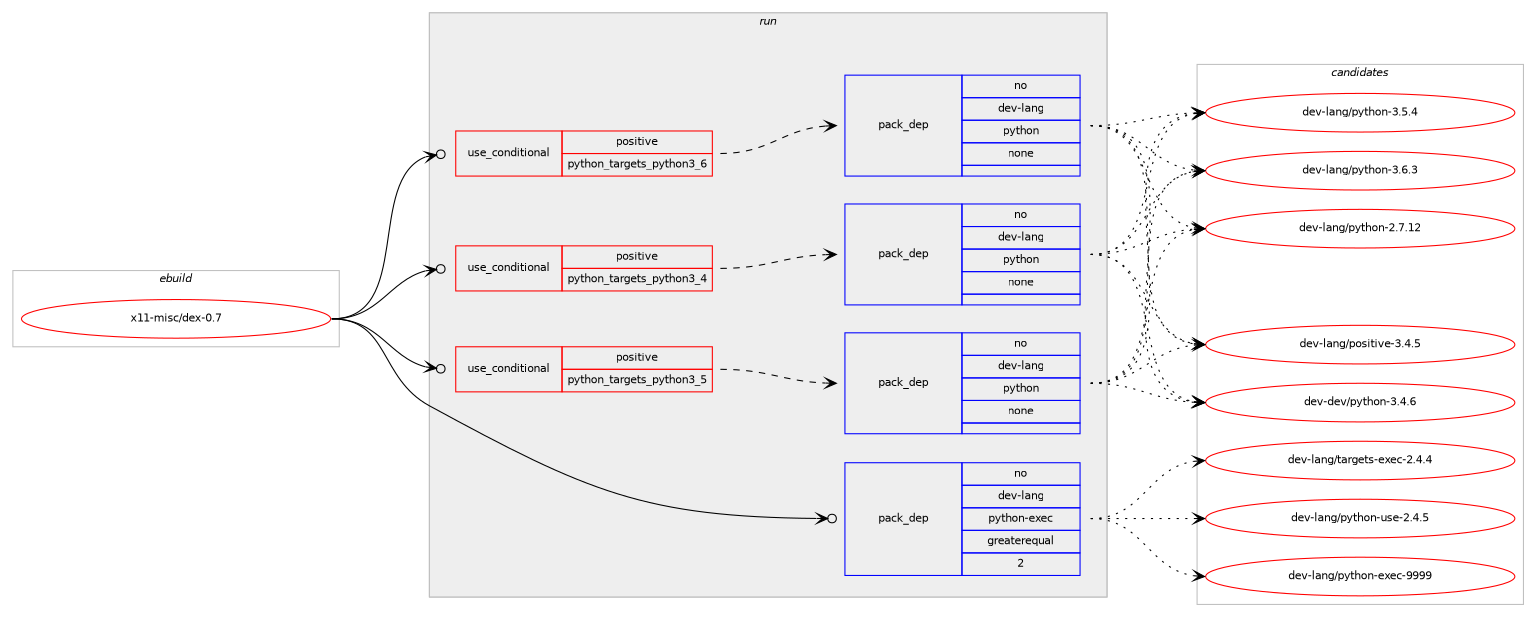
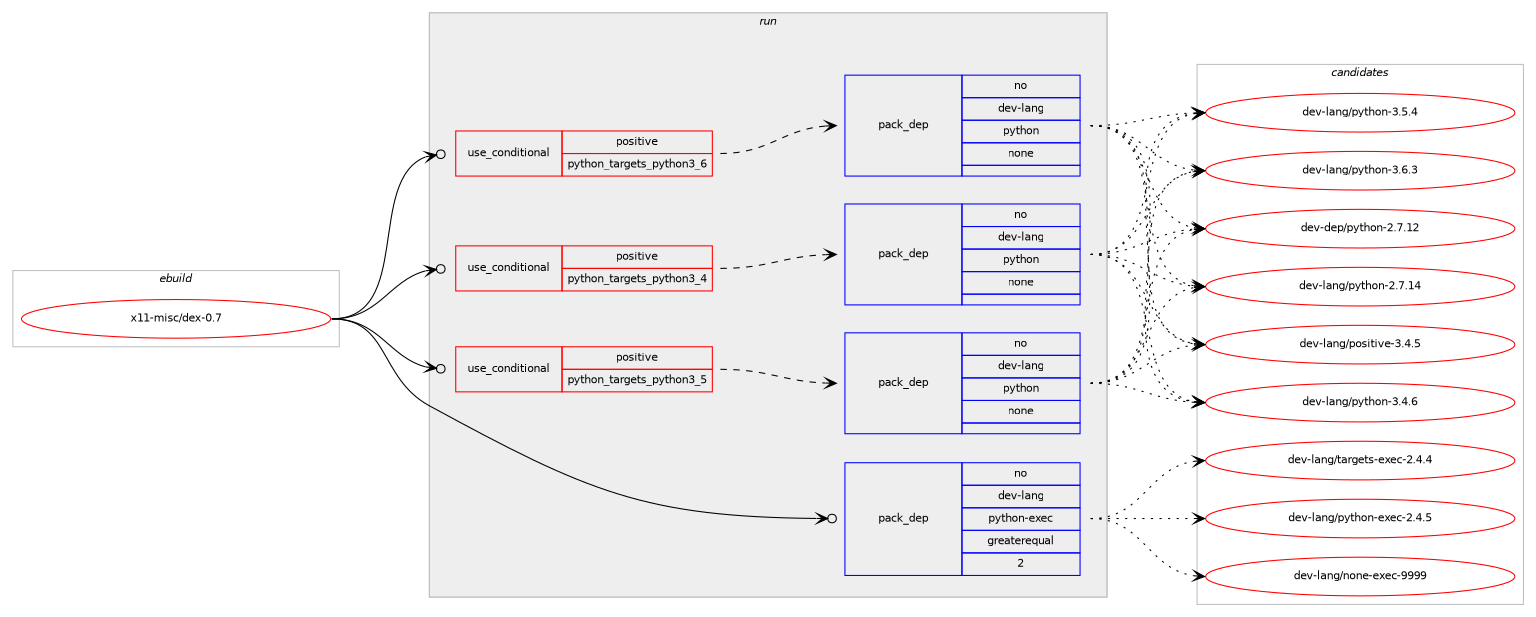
(1360, 229) -> (1360, 229)
none -> (1360, 287)
(1360, 403) -> (1360, 403)
(1360, 519) -> (1360, 519)
(1360, 577) -> (1360, 577)
